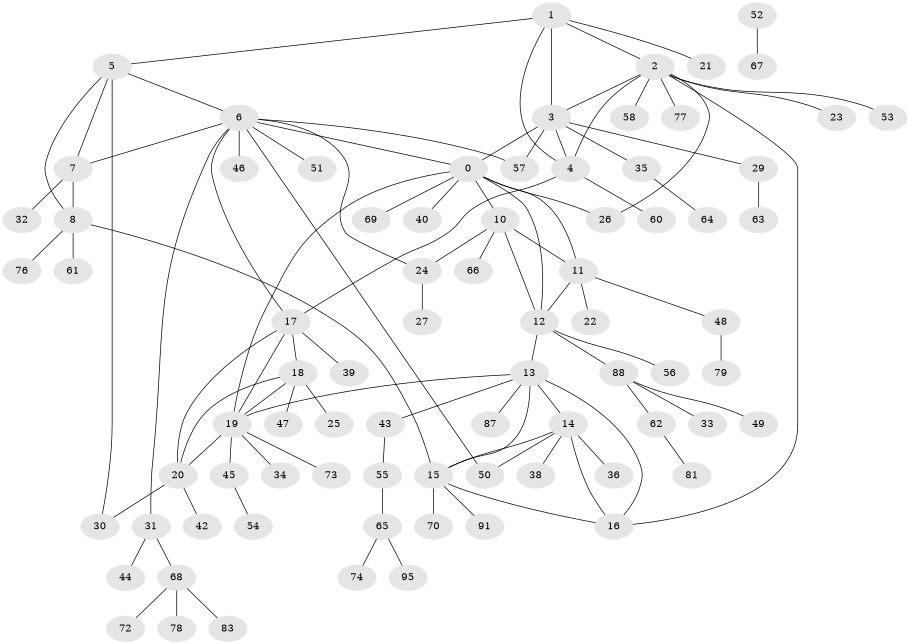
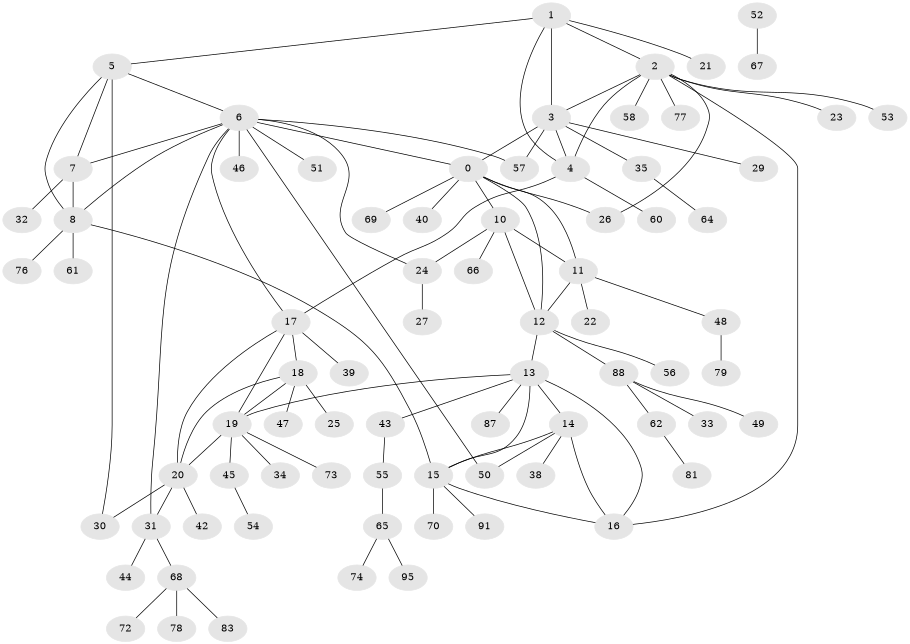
none -> (149, 160)
(759, 220) -> none
(298, 250) -> none
(614, 476) -> none
none -> (165, 501)
